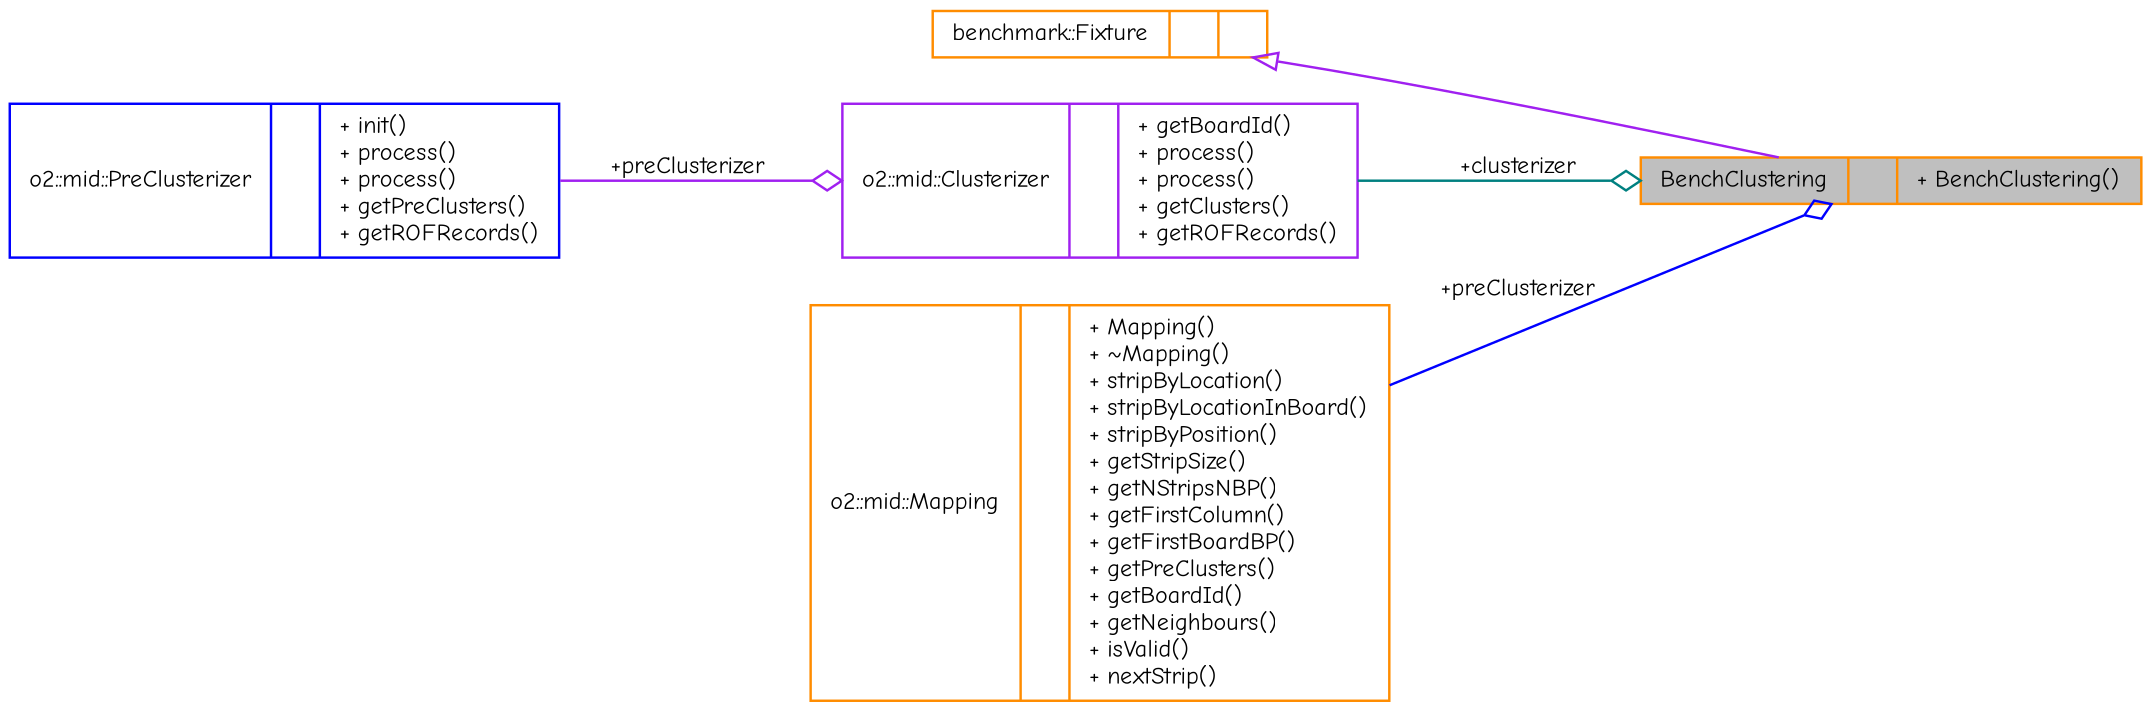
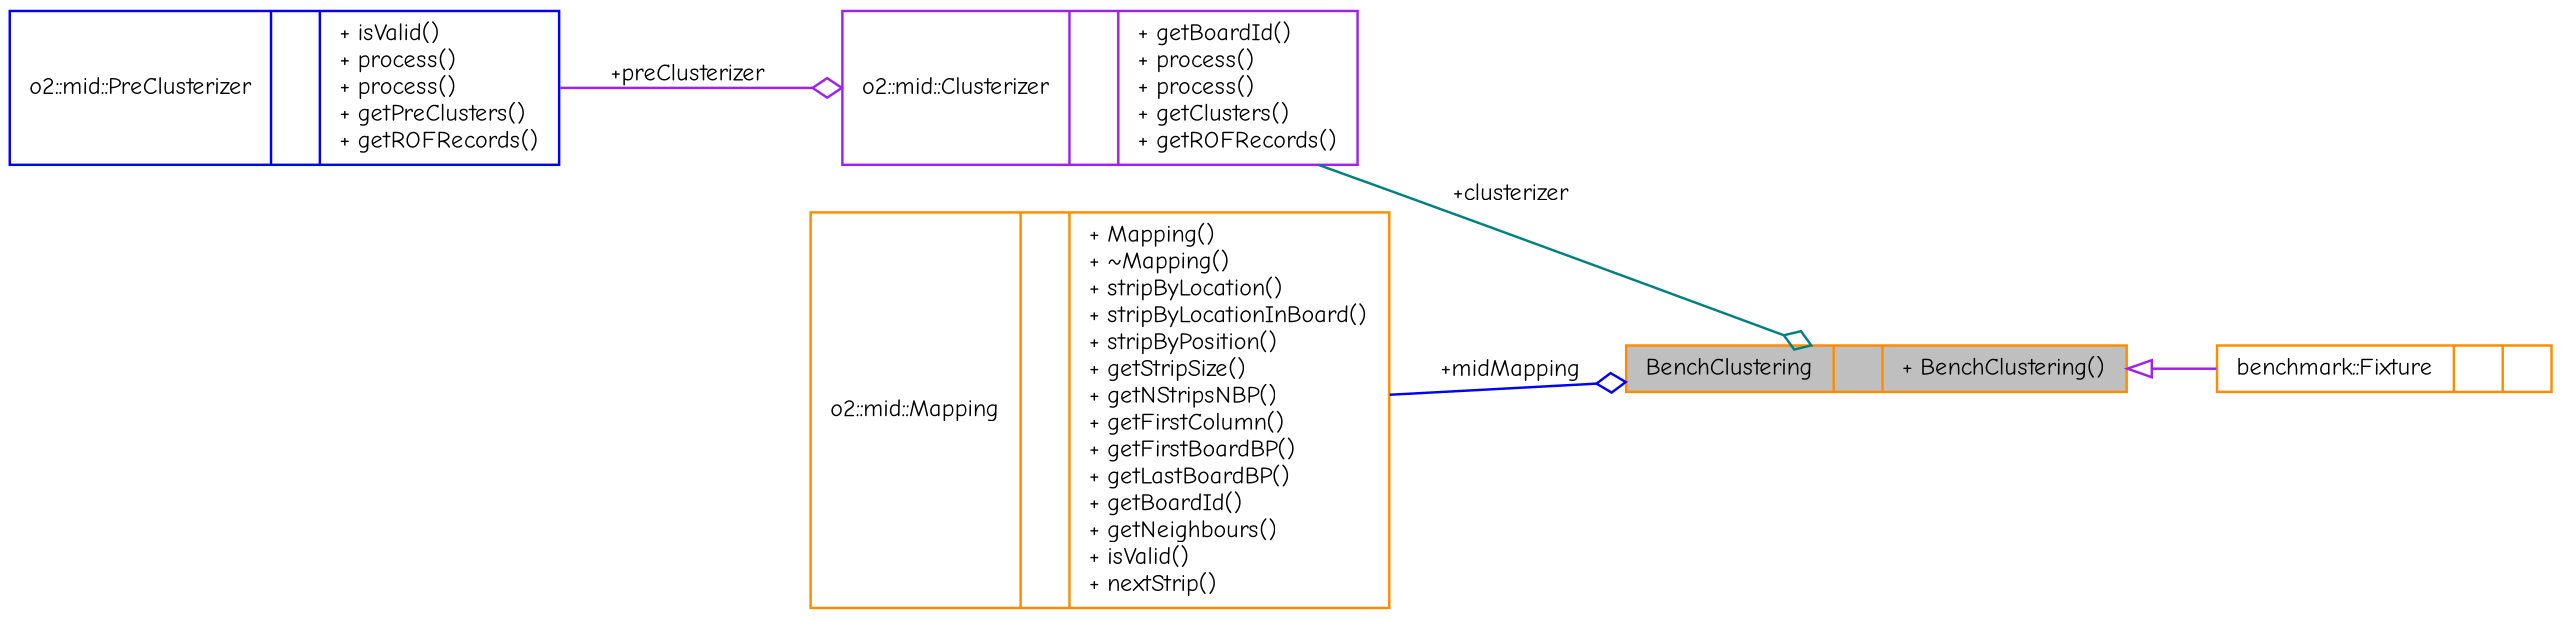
(1529, 107) -> (2184, 369)
(374, 126) -> (391, 33)
(1515, 289) -> (1508, 370)
(1183, 569) -> (1190, 476)
